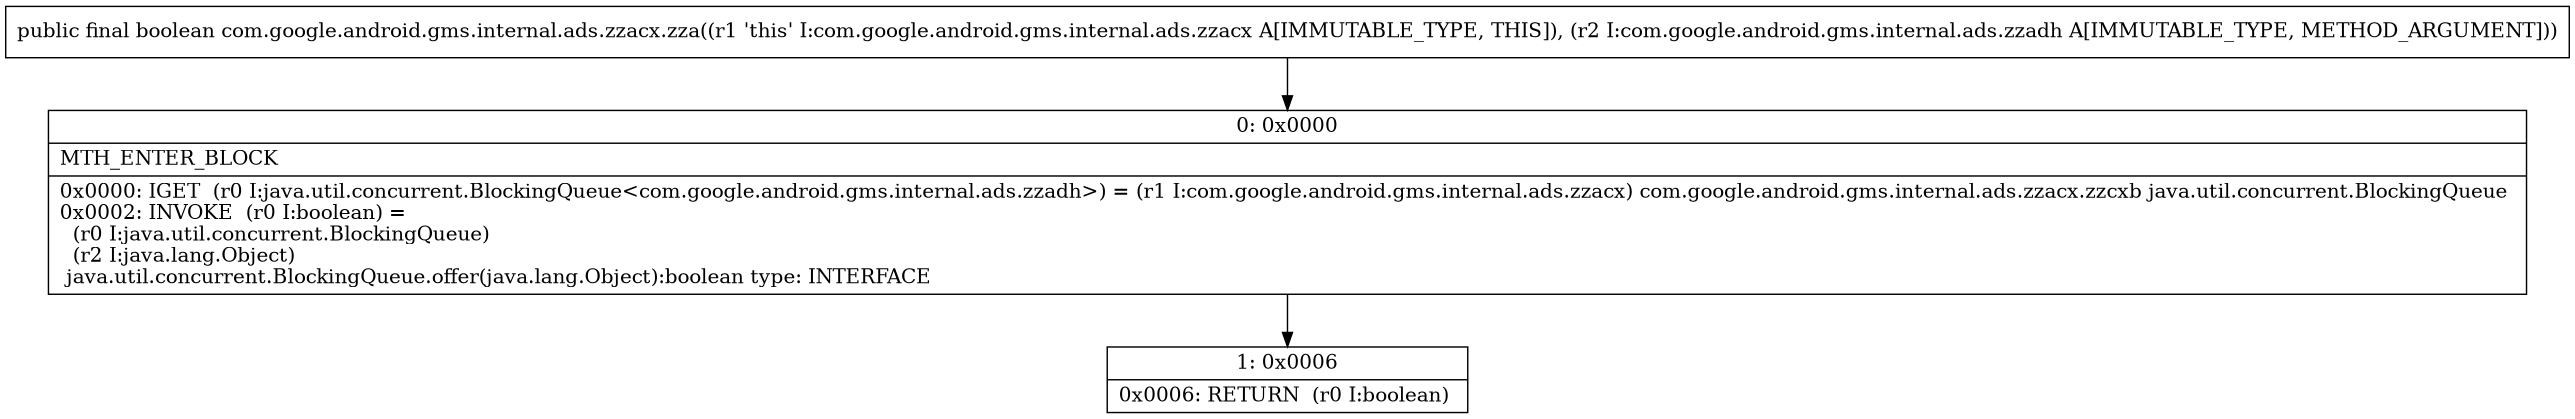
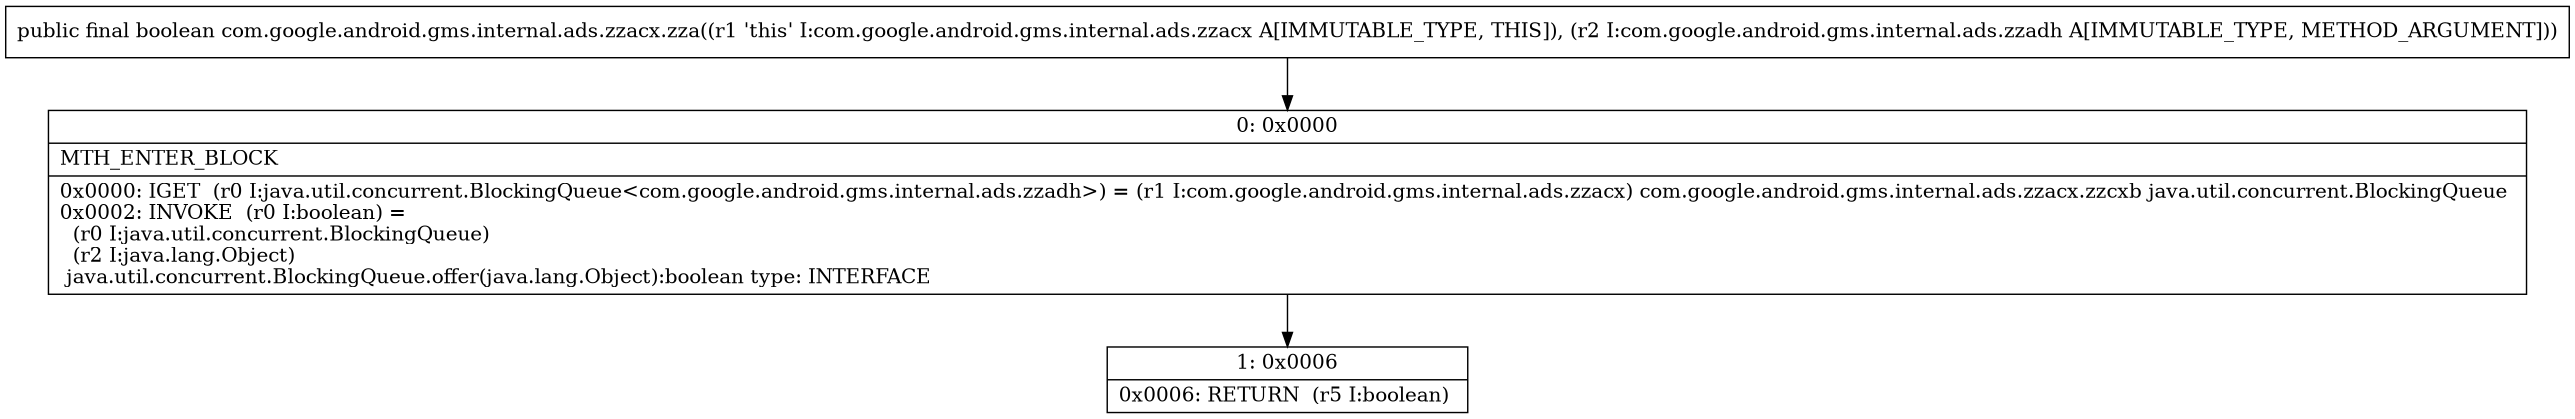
(1287, 395) -> (1287, 395)
